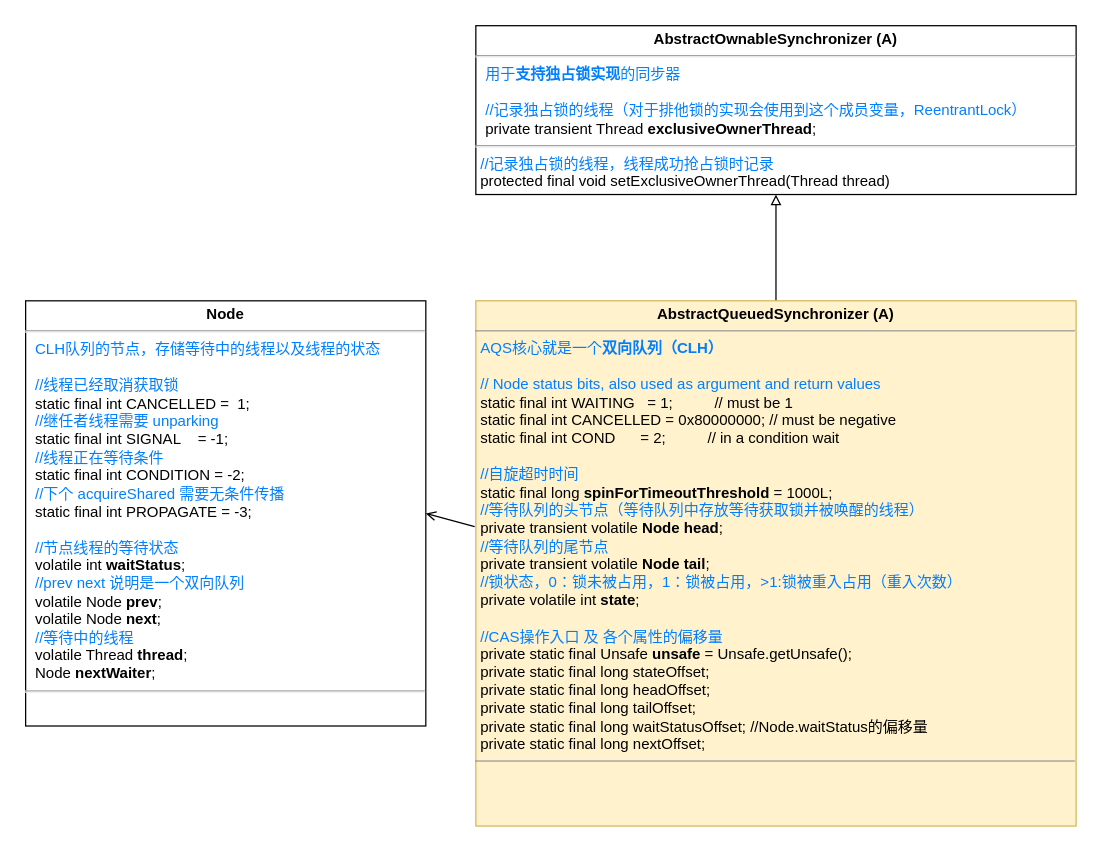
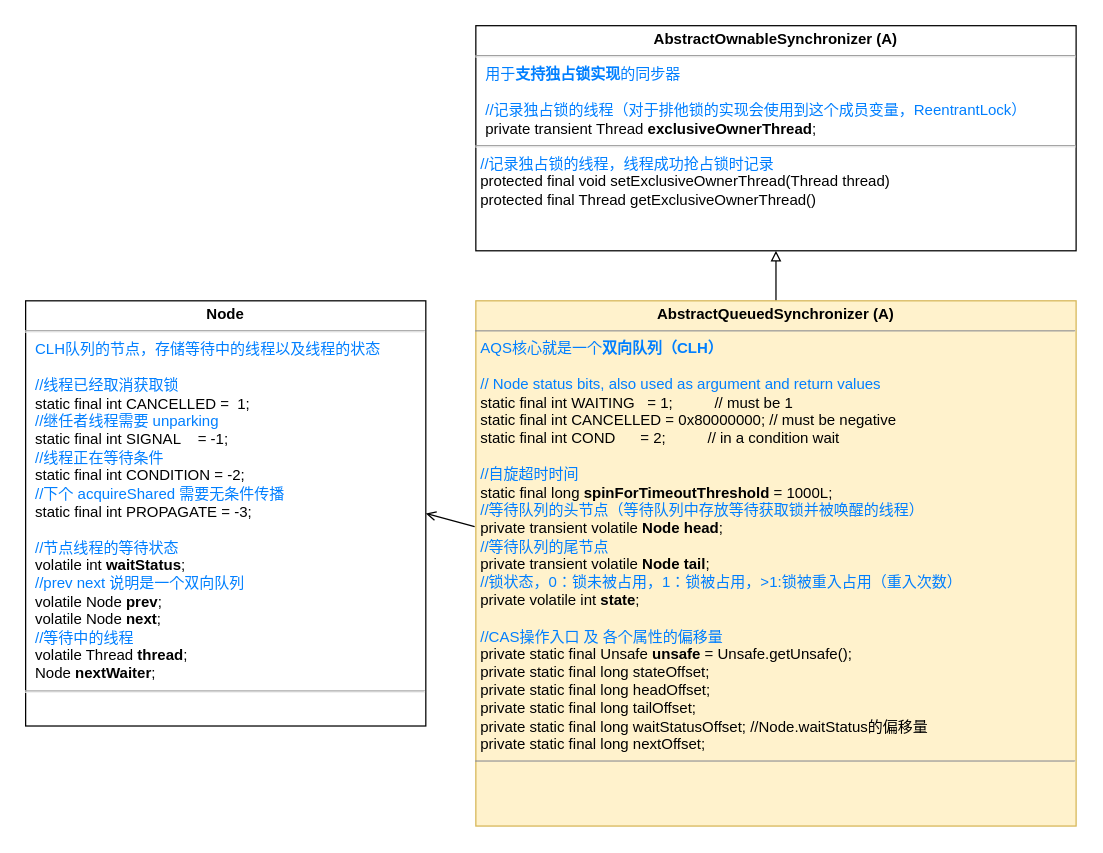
(776, 110) -> (776, 138)
